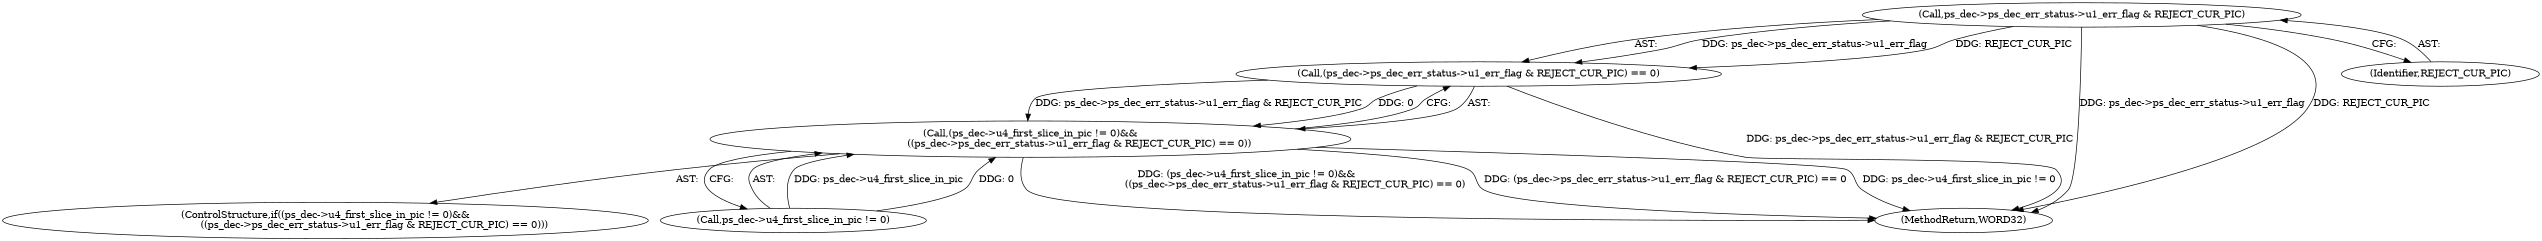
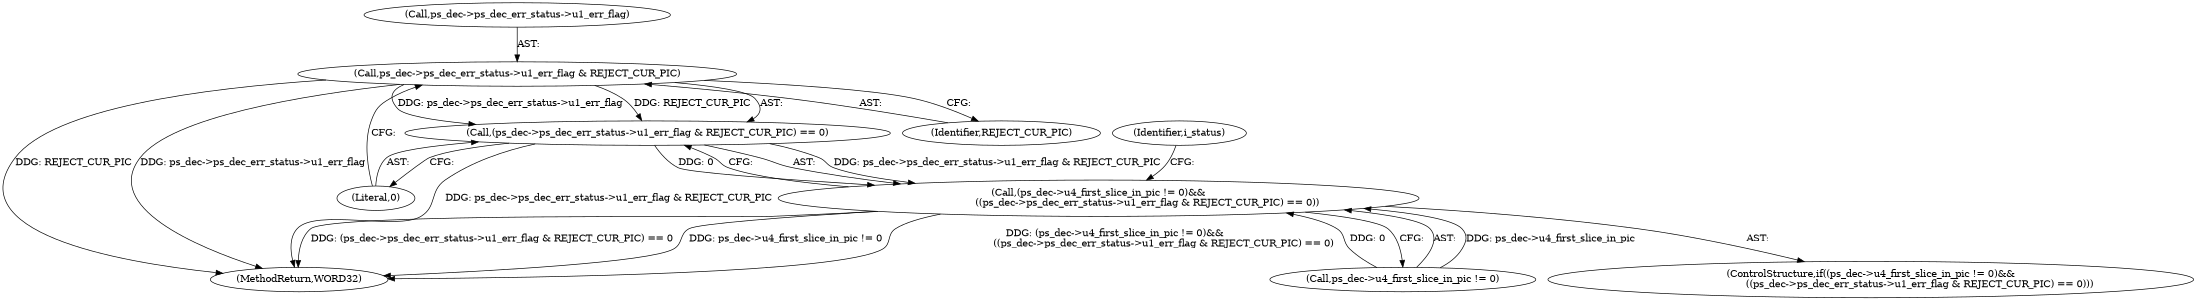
none -> (517, 15)
none -> (1179, 133)
none -> (376, 198)
